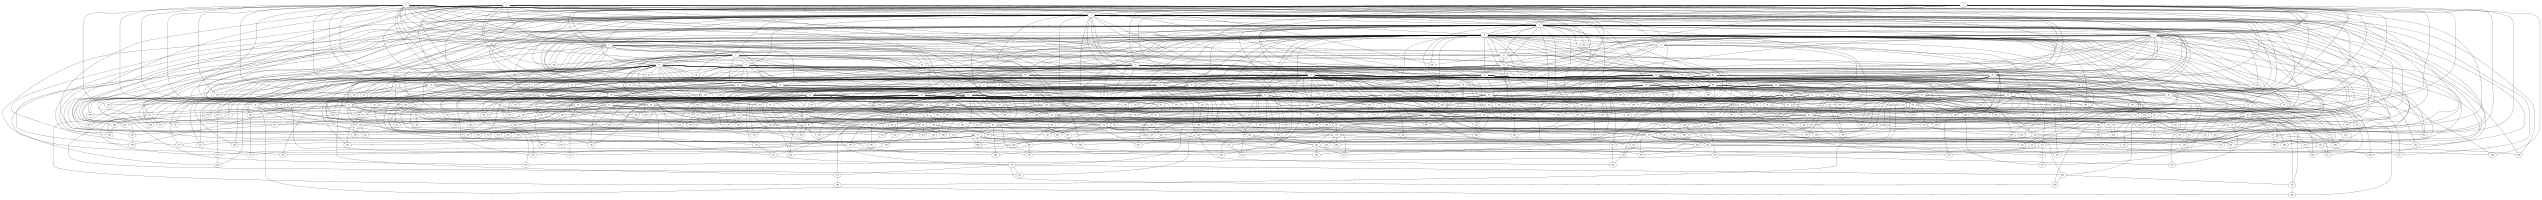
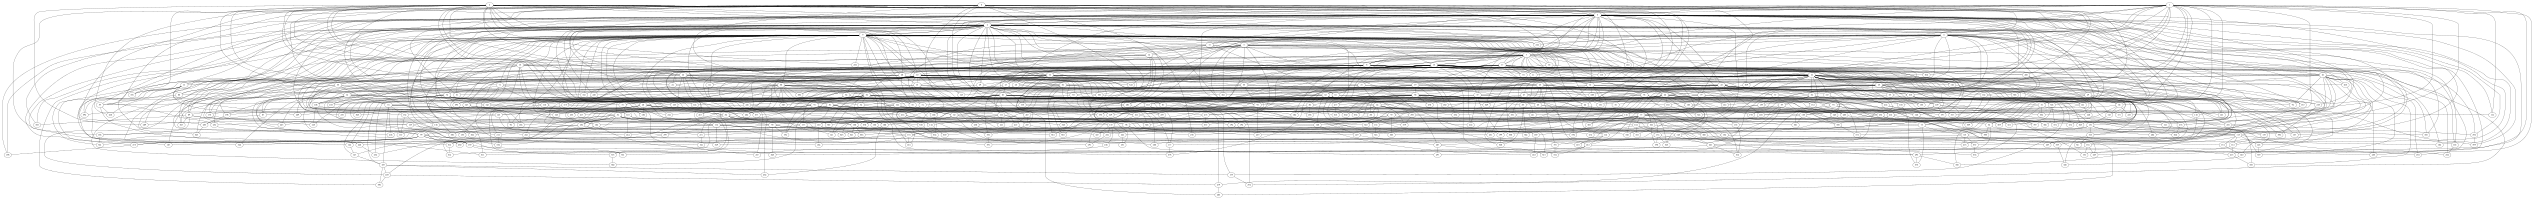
(2139, 125) -> none
